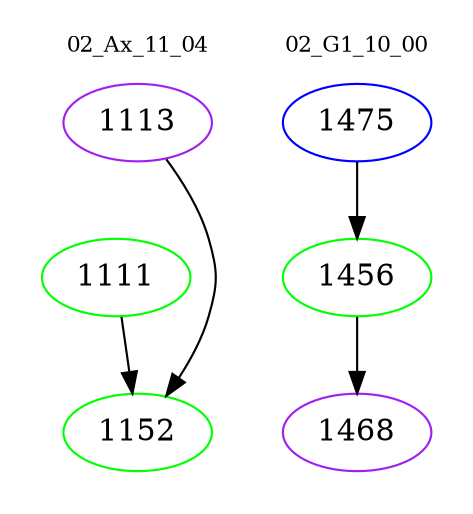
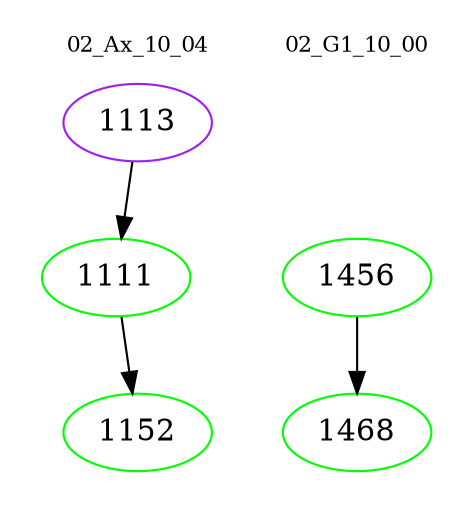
(138, 46) -> (138, 46)
(357, 123) -> none
(215, 267) -> (128, 190)
(357, 432) -> (357, 432)
